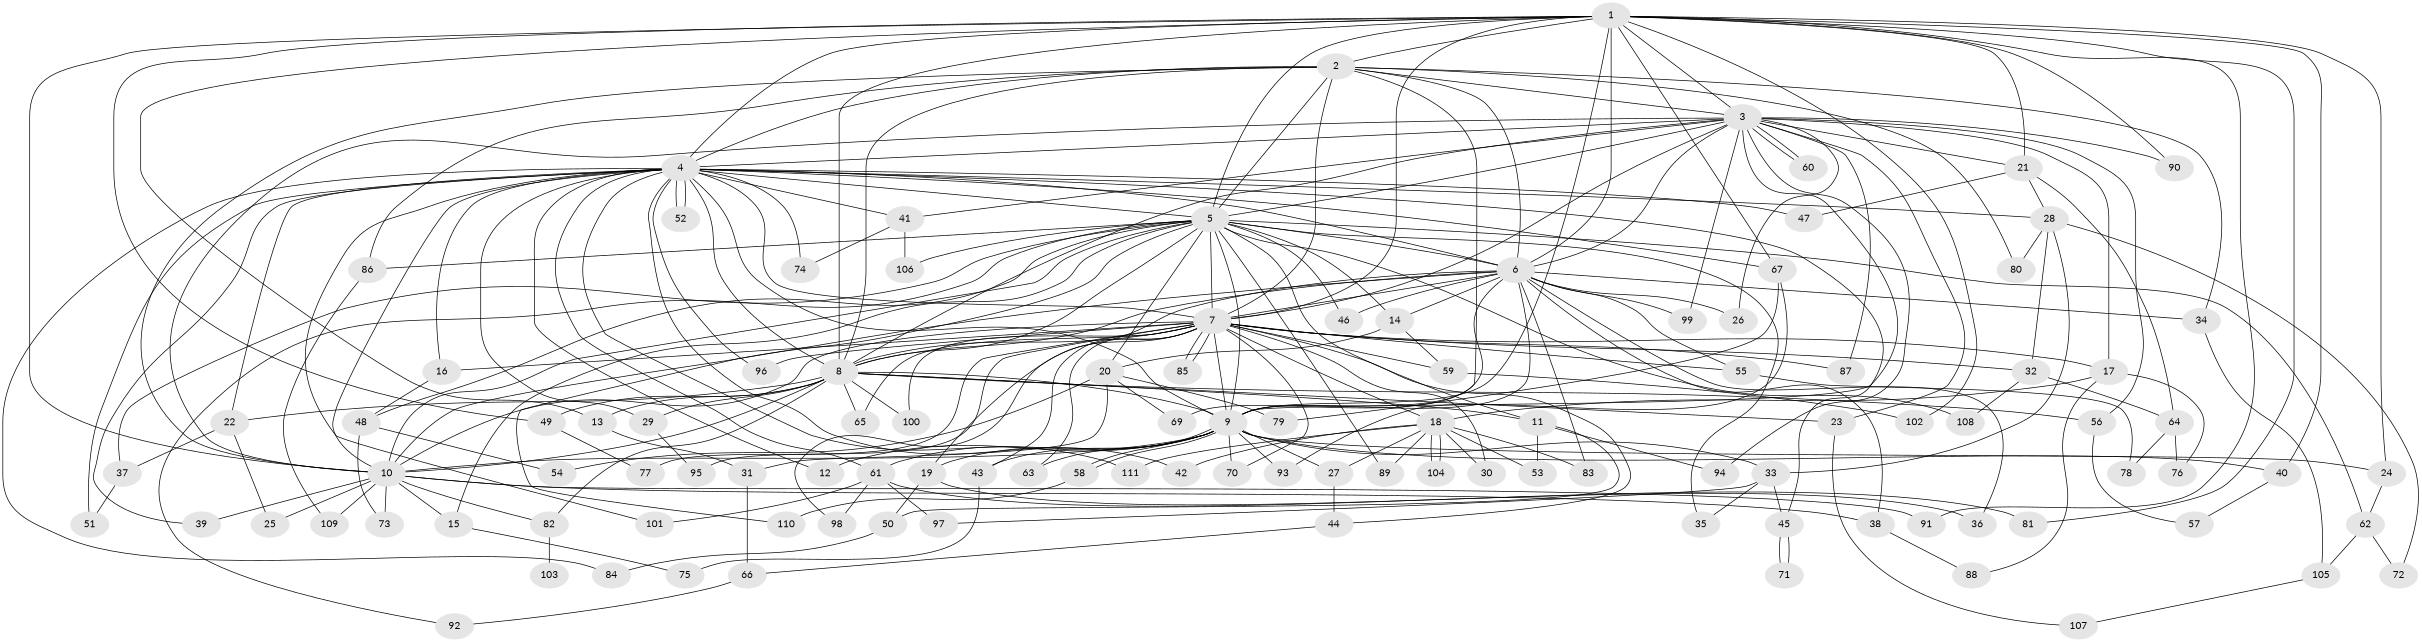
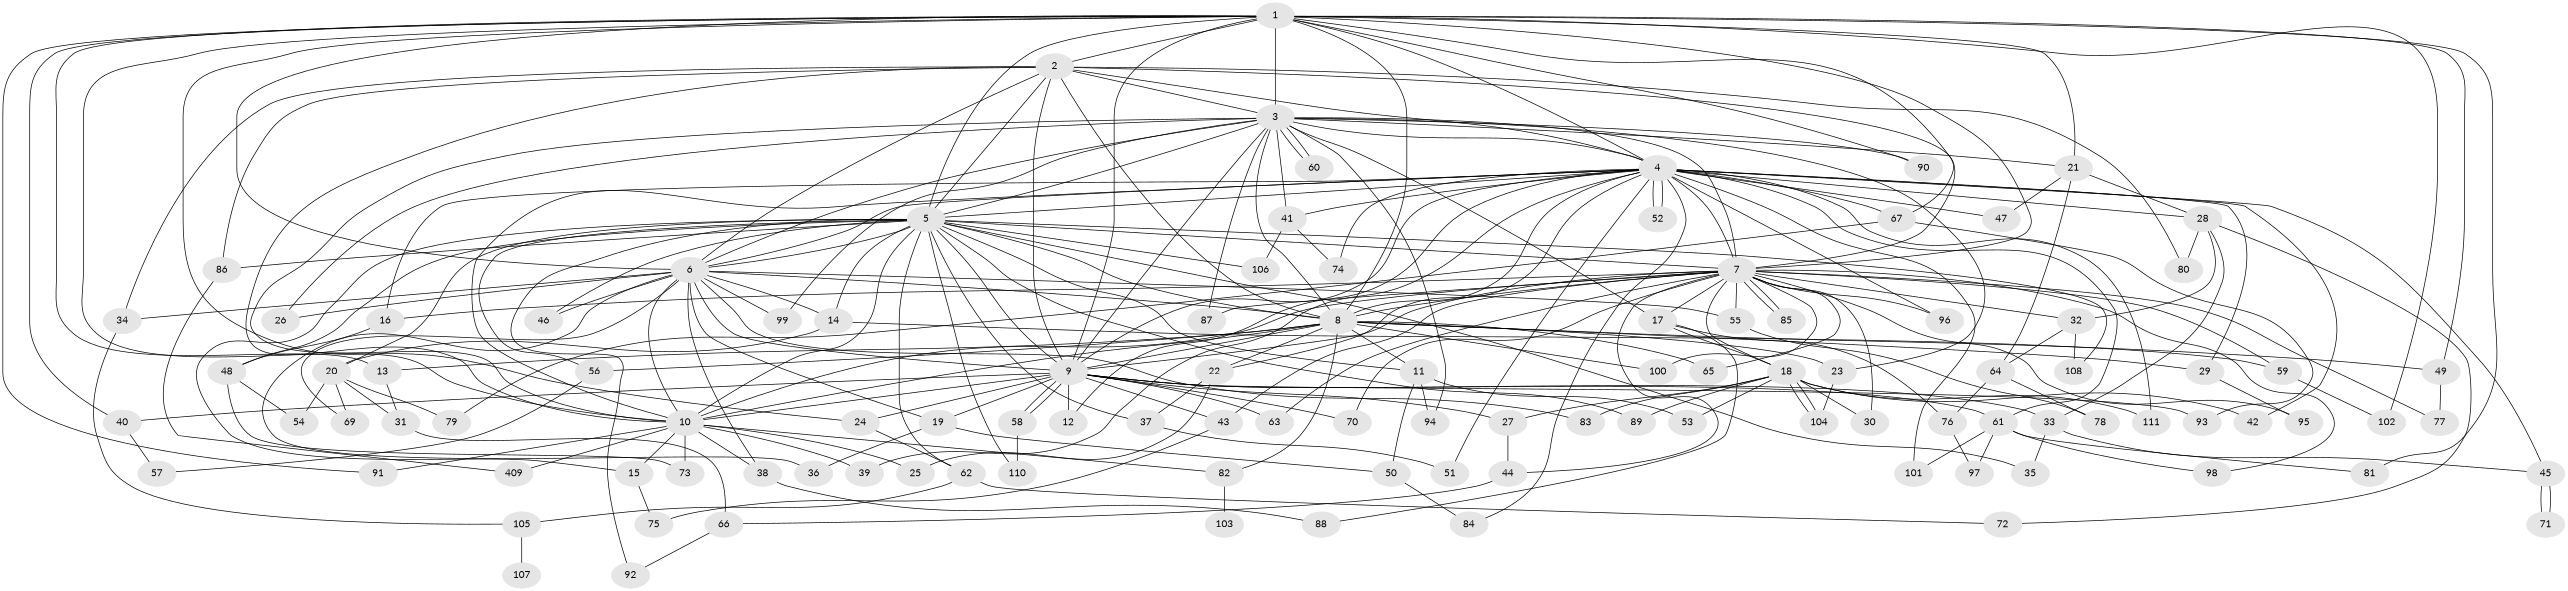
(2068, 151) -> (496, 257)
(1397, 290) -> none
(1298, 510) -> (1958, 442)
(329, 525) -> (514, 474)
(1897, 581) -> (1827, 402)
